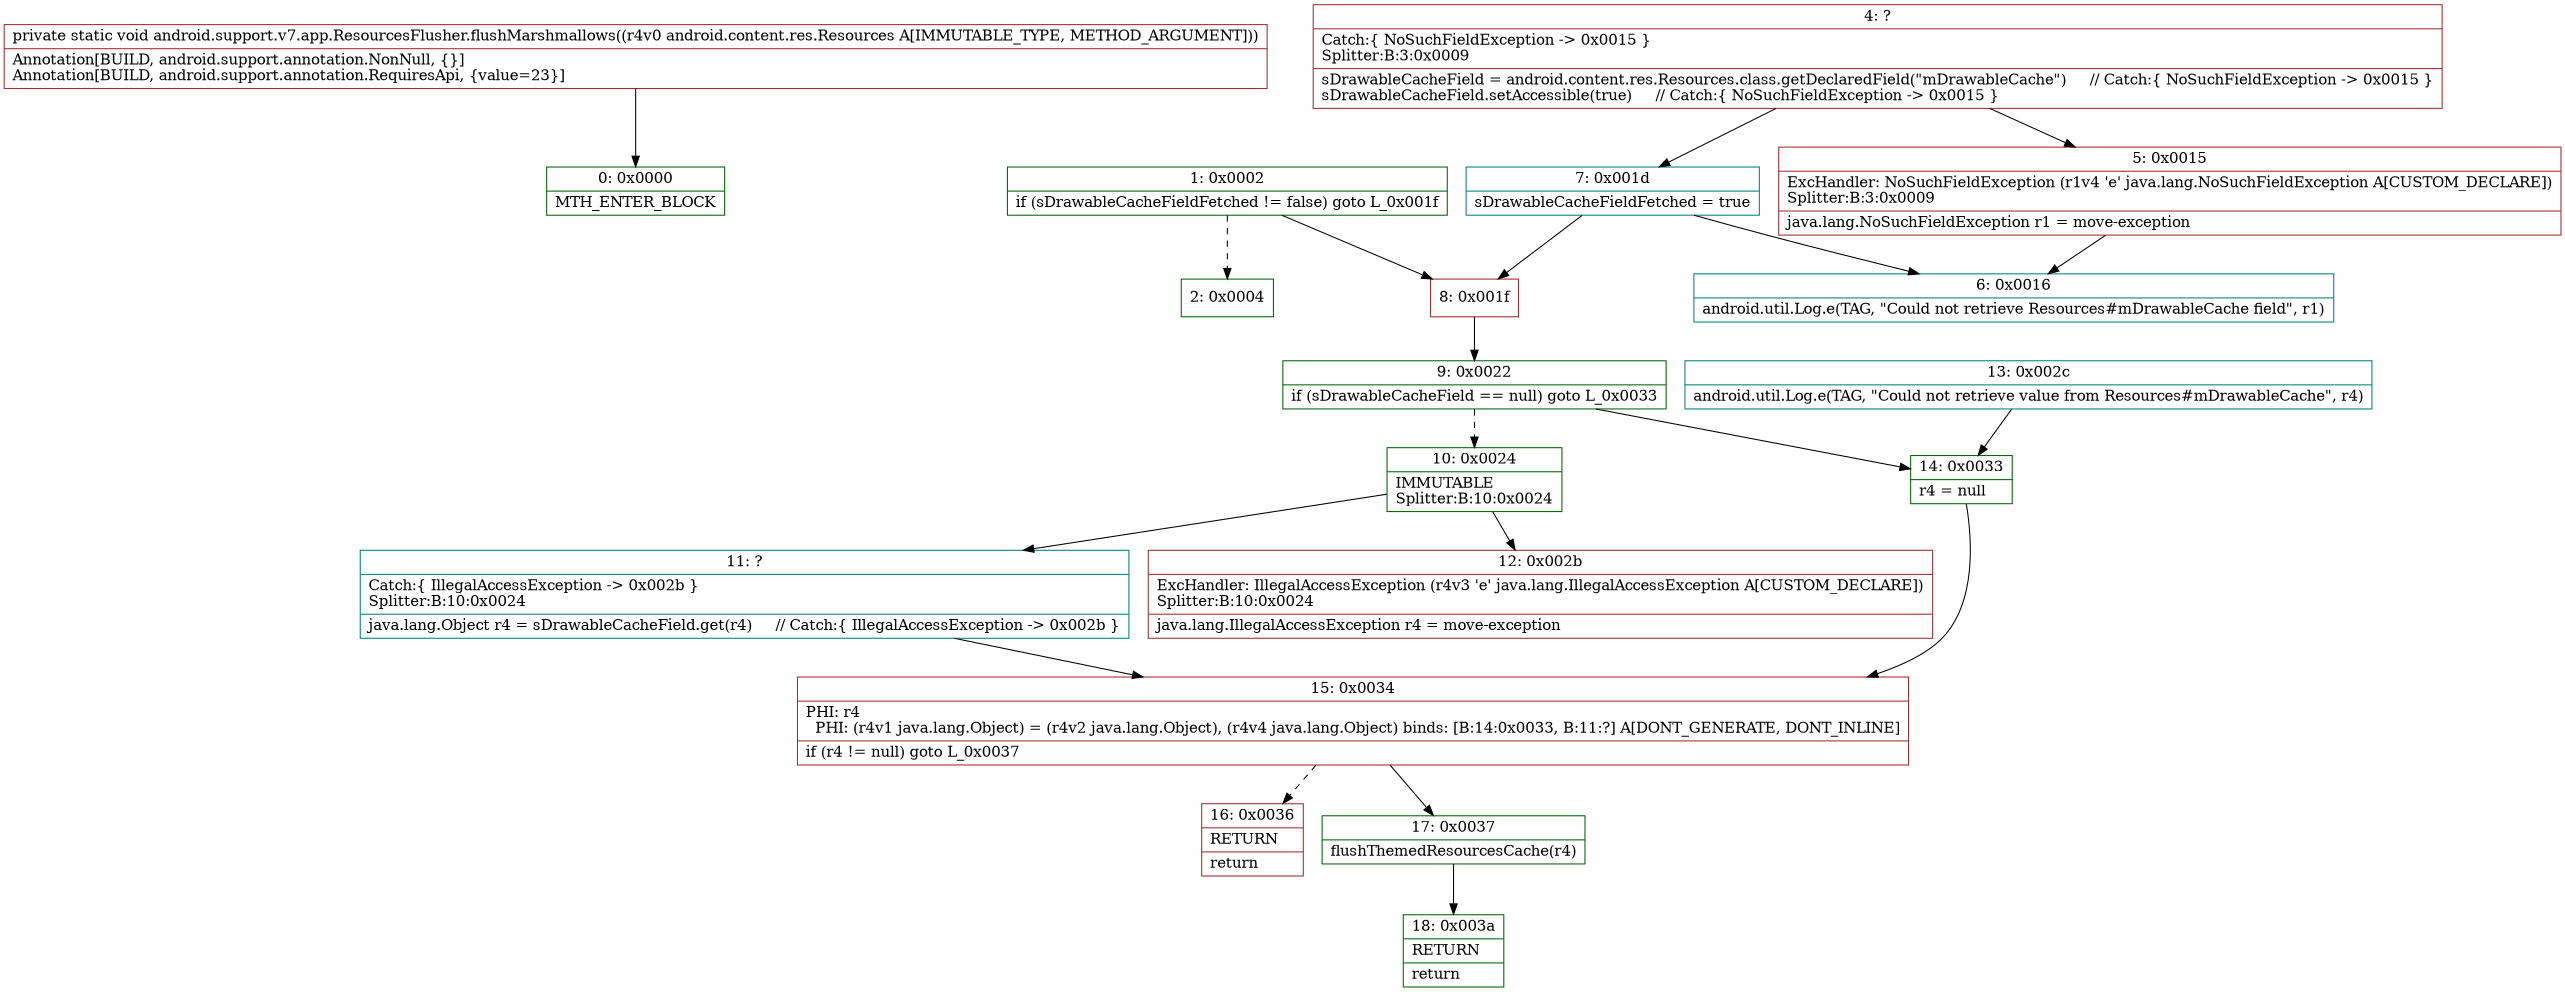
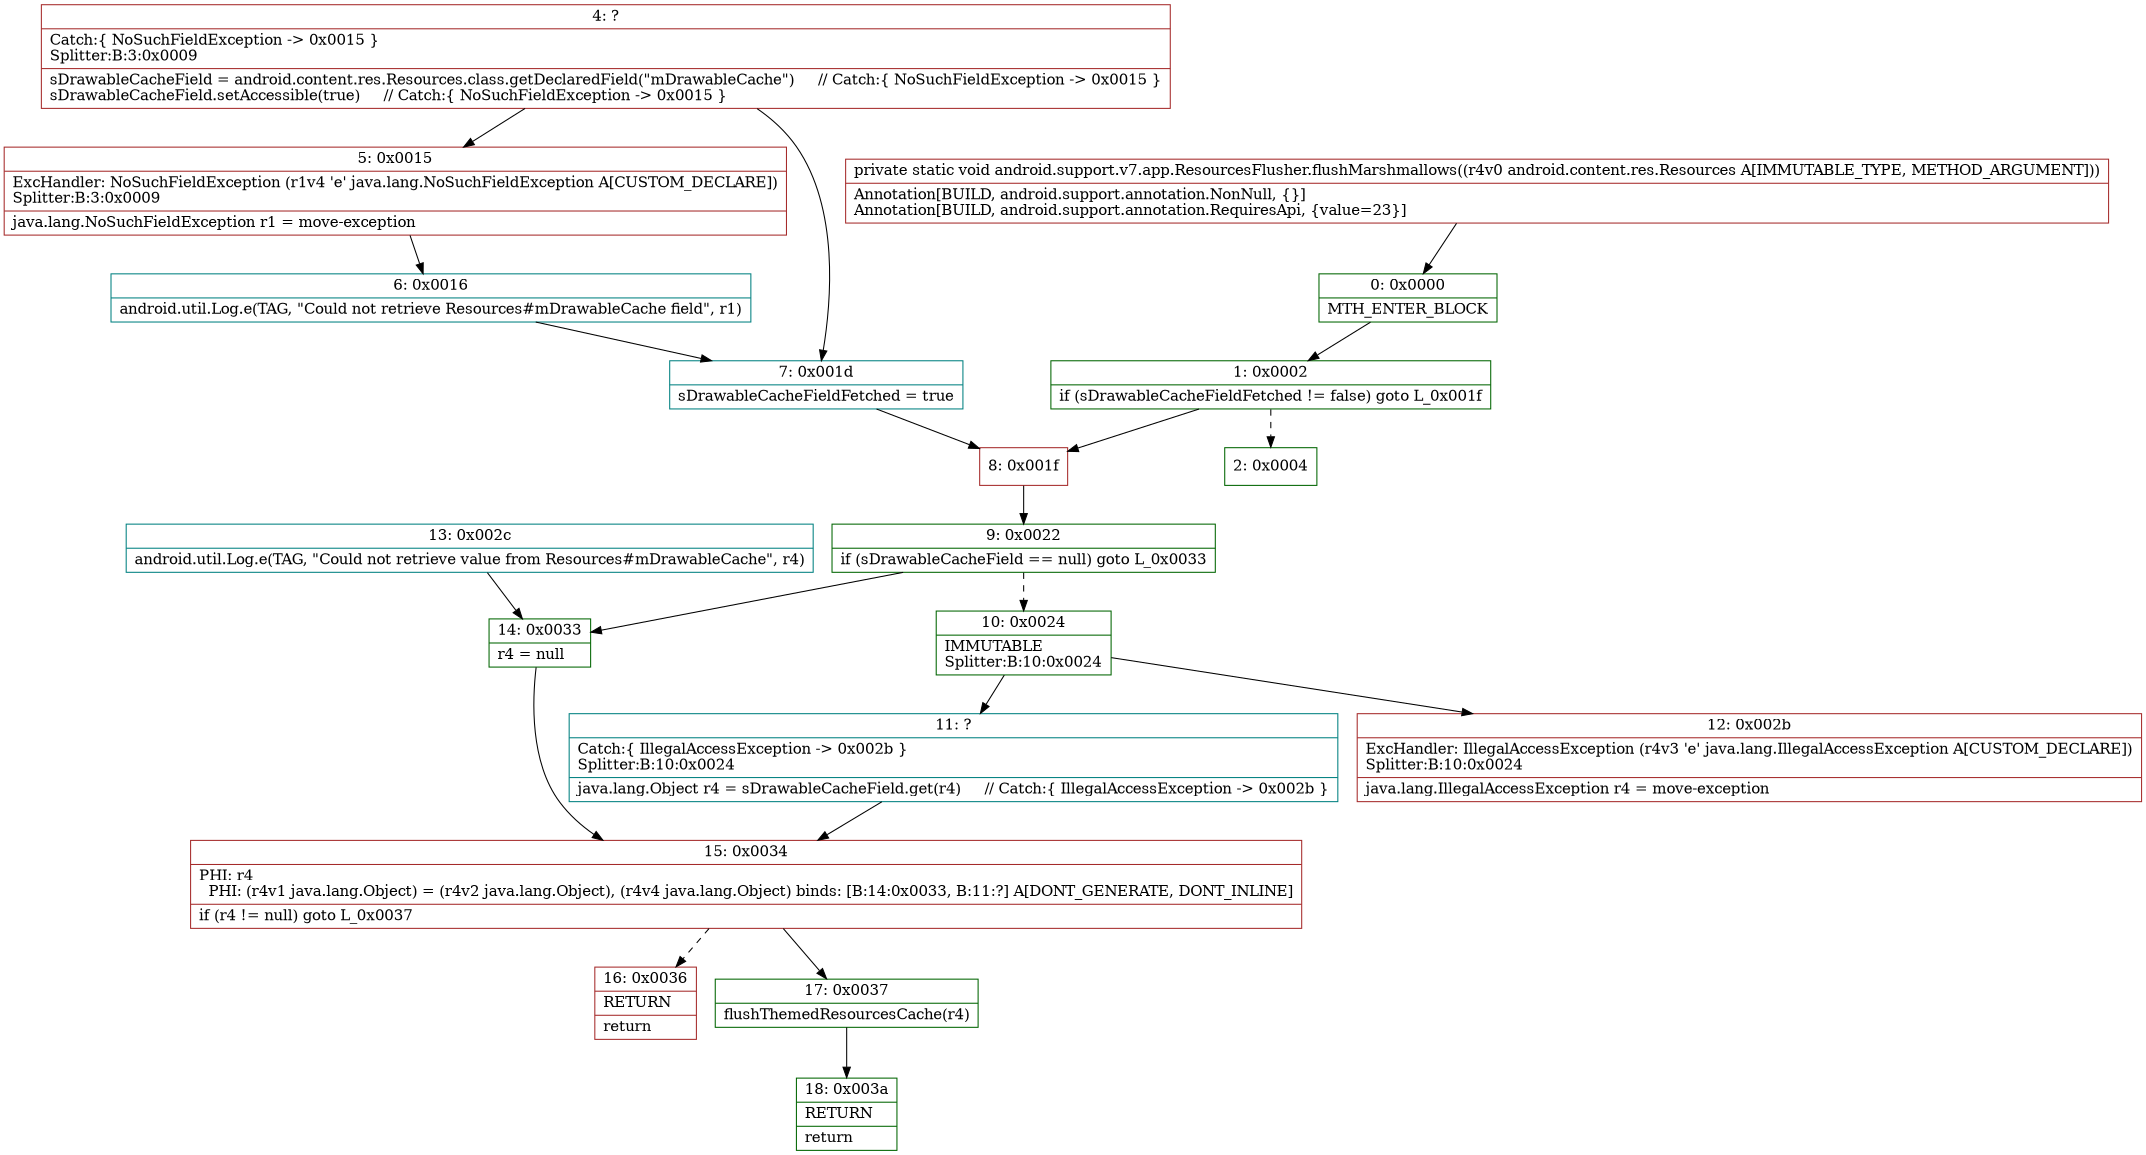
(1801, 244) -> (618, 340)
none -> (1344, 339)
